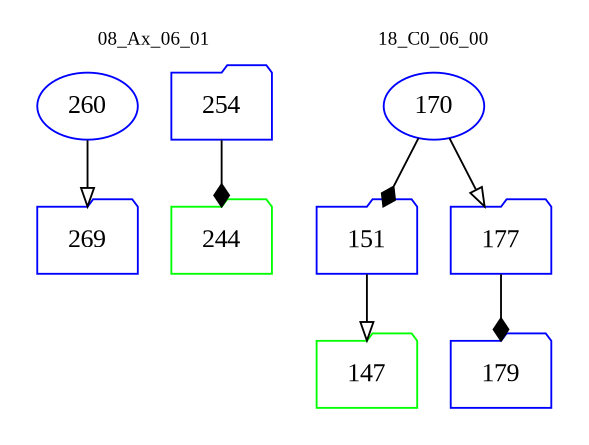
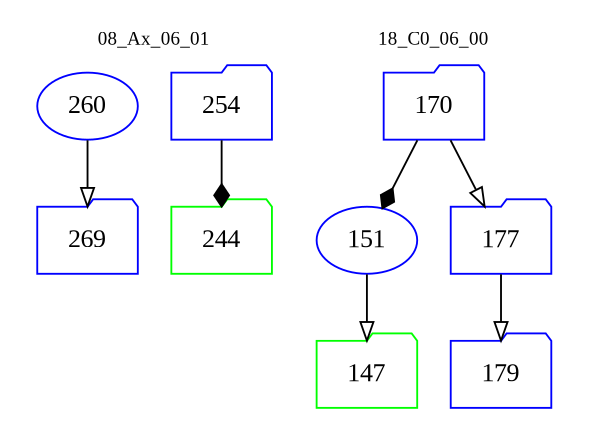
(434, 106) -> (434, 106)
(367, 240) -> (367, 240)
(501, 296) -> (501, 298)
